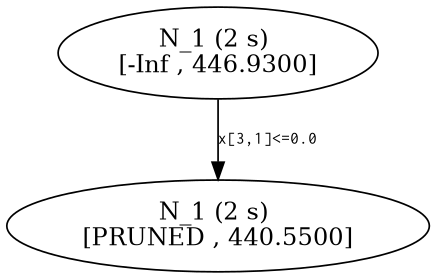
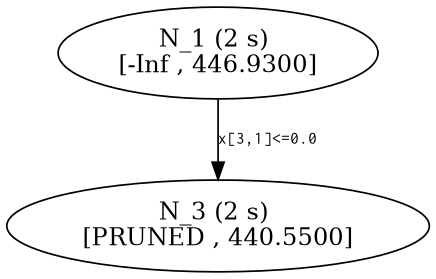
(218, 226) -> (218, 226)
